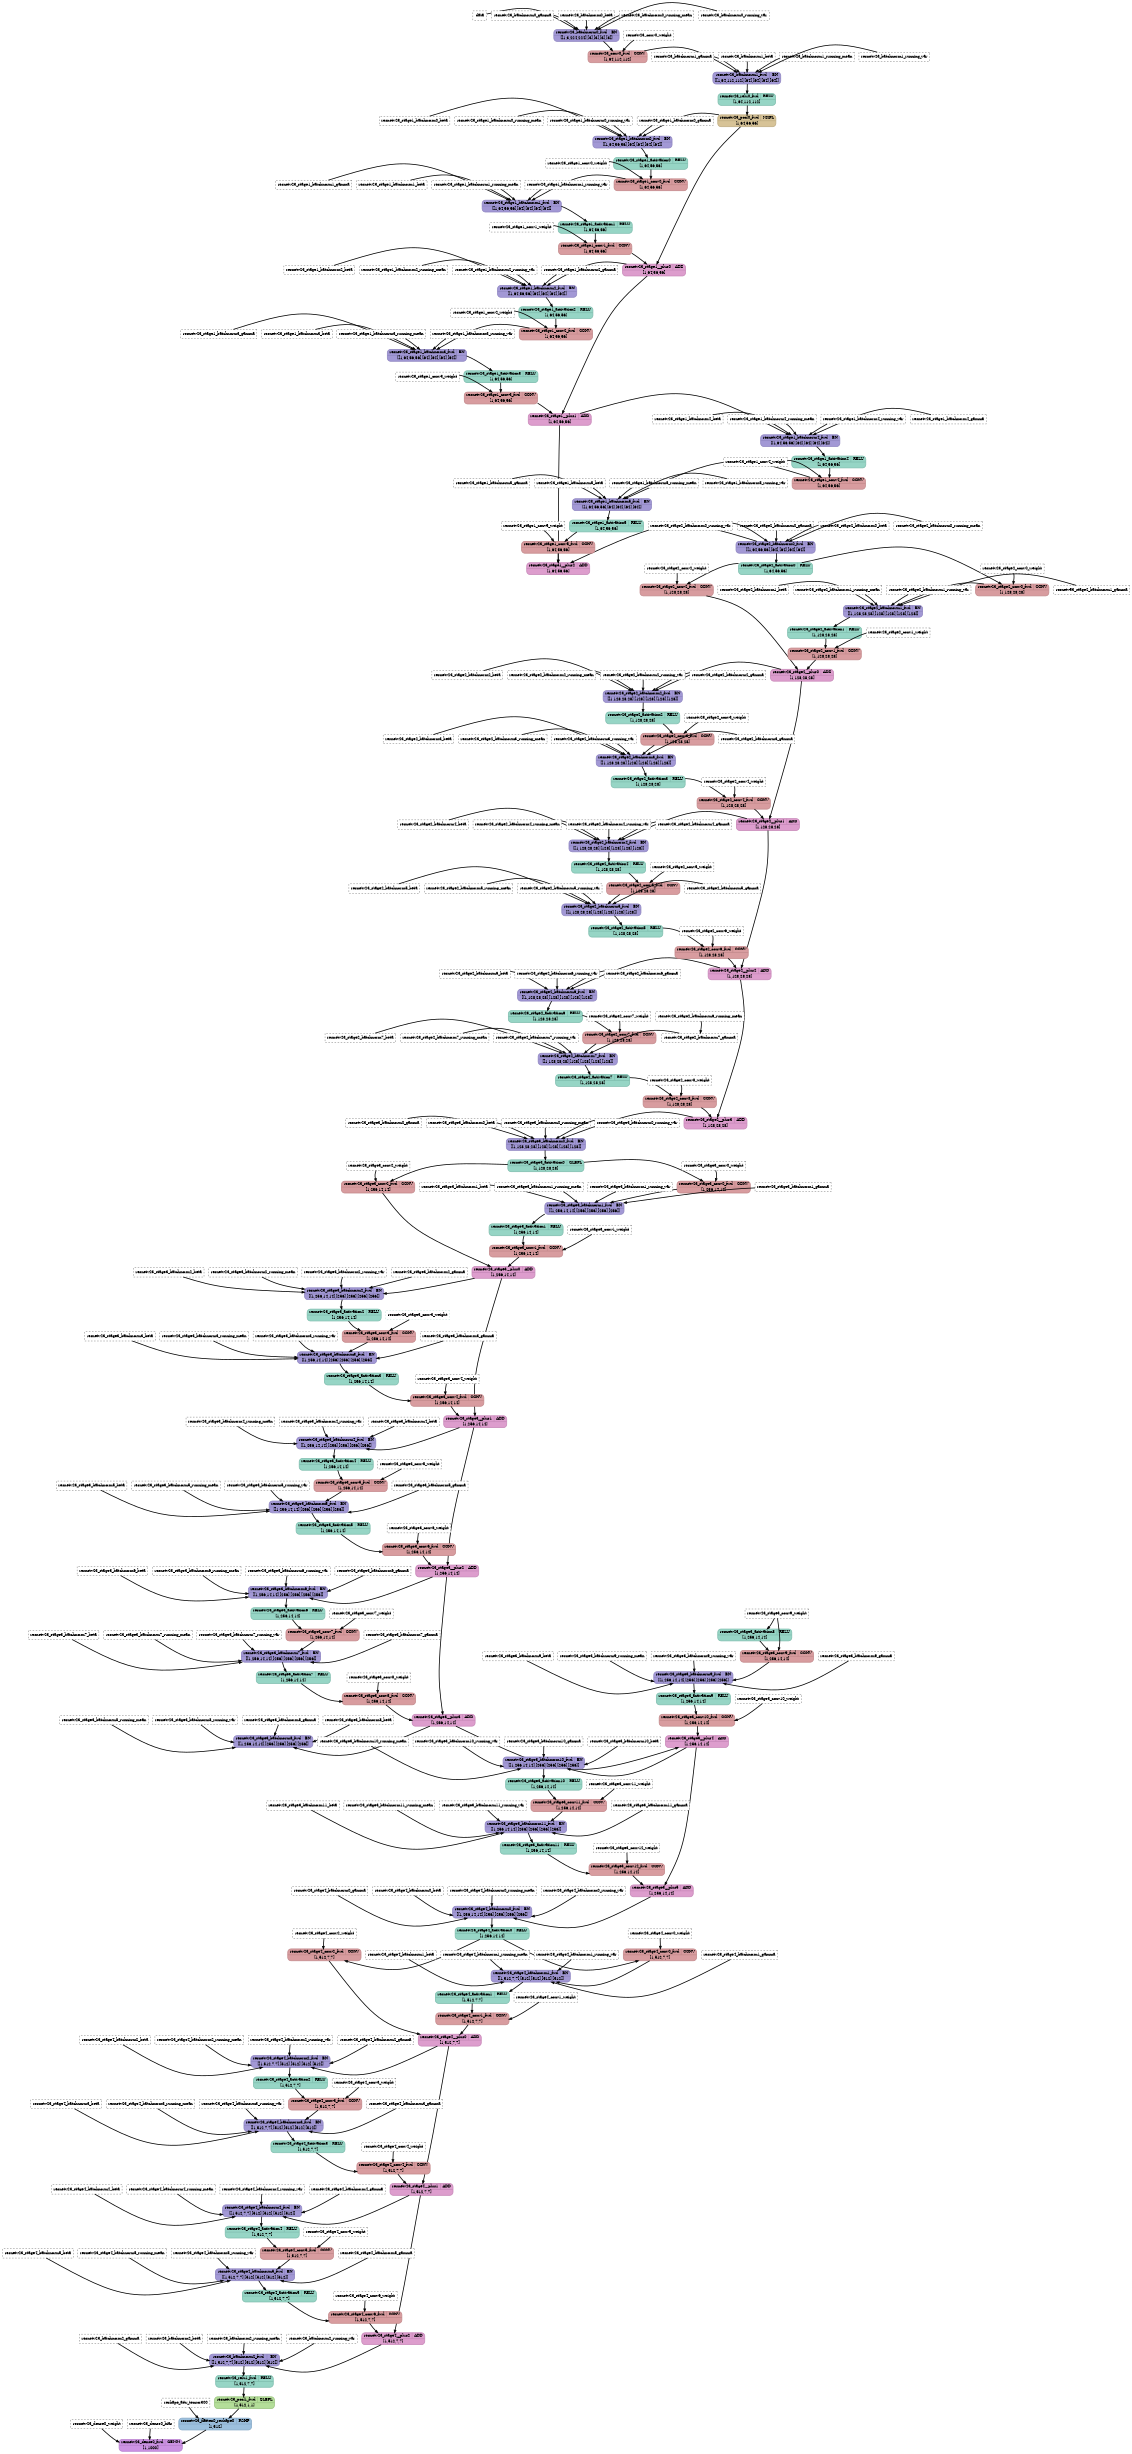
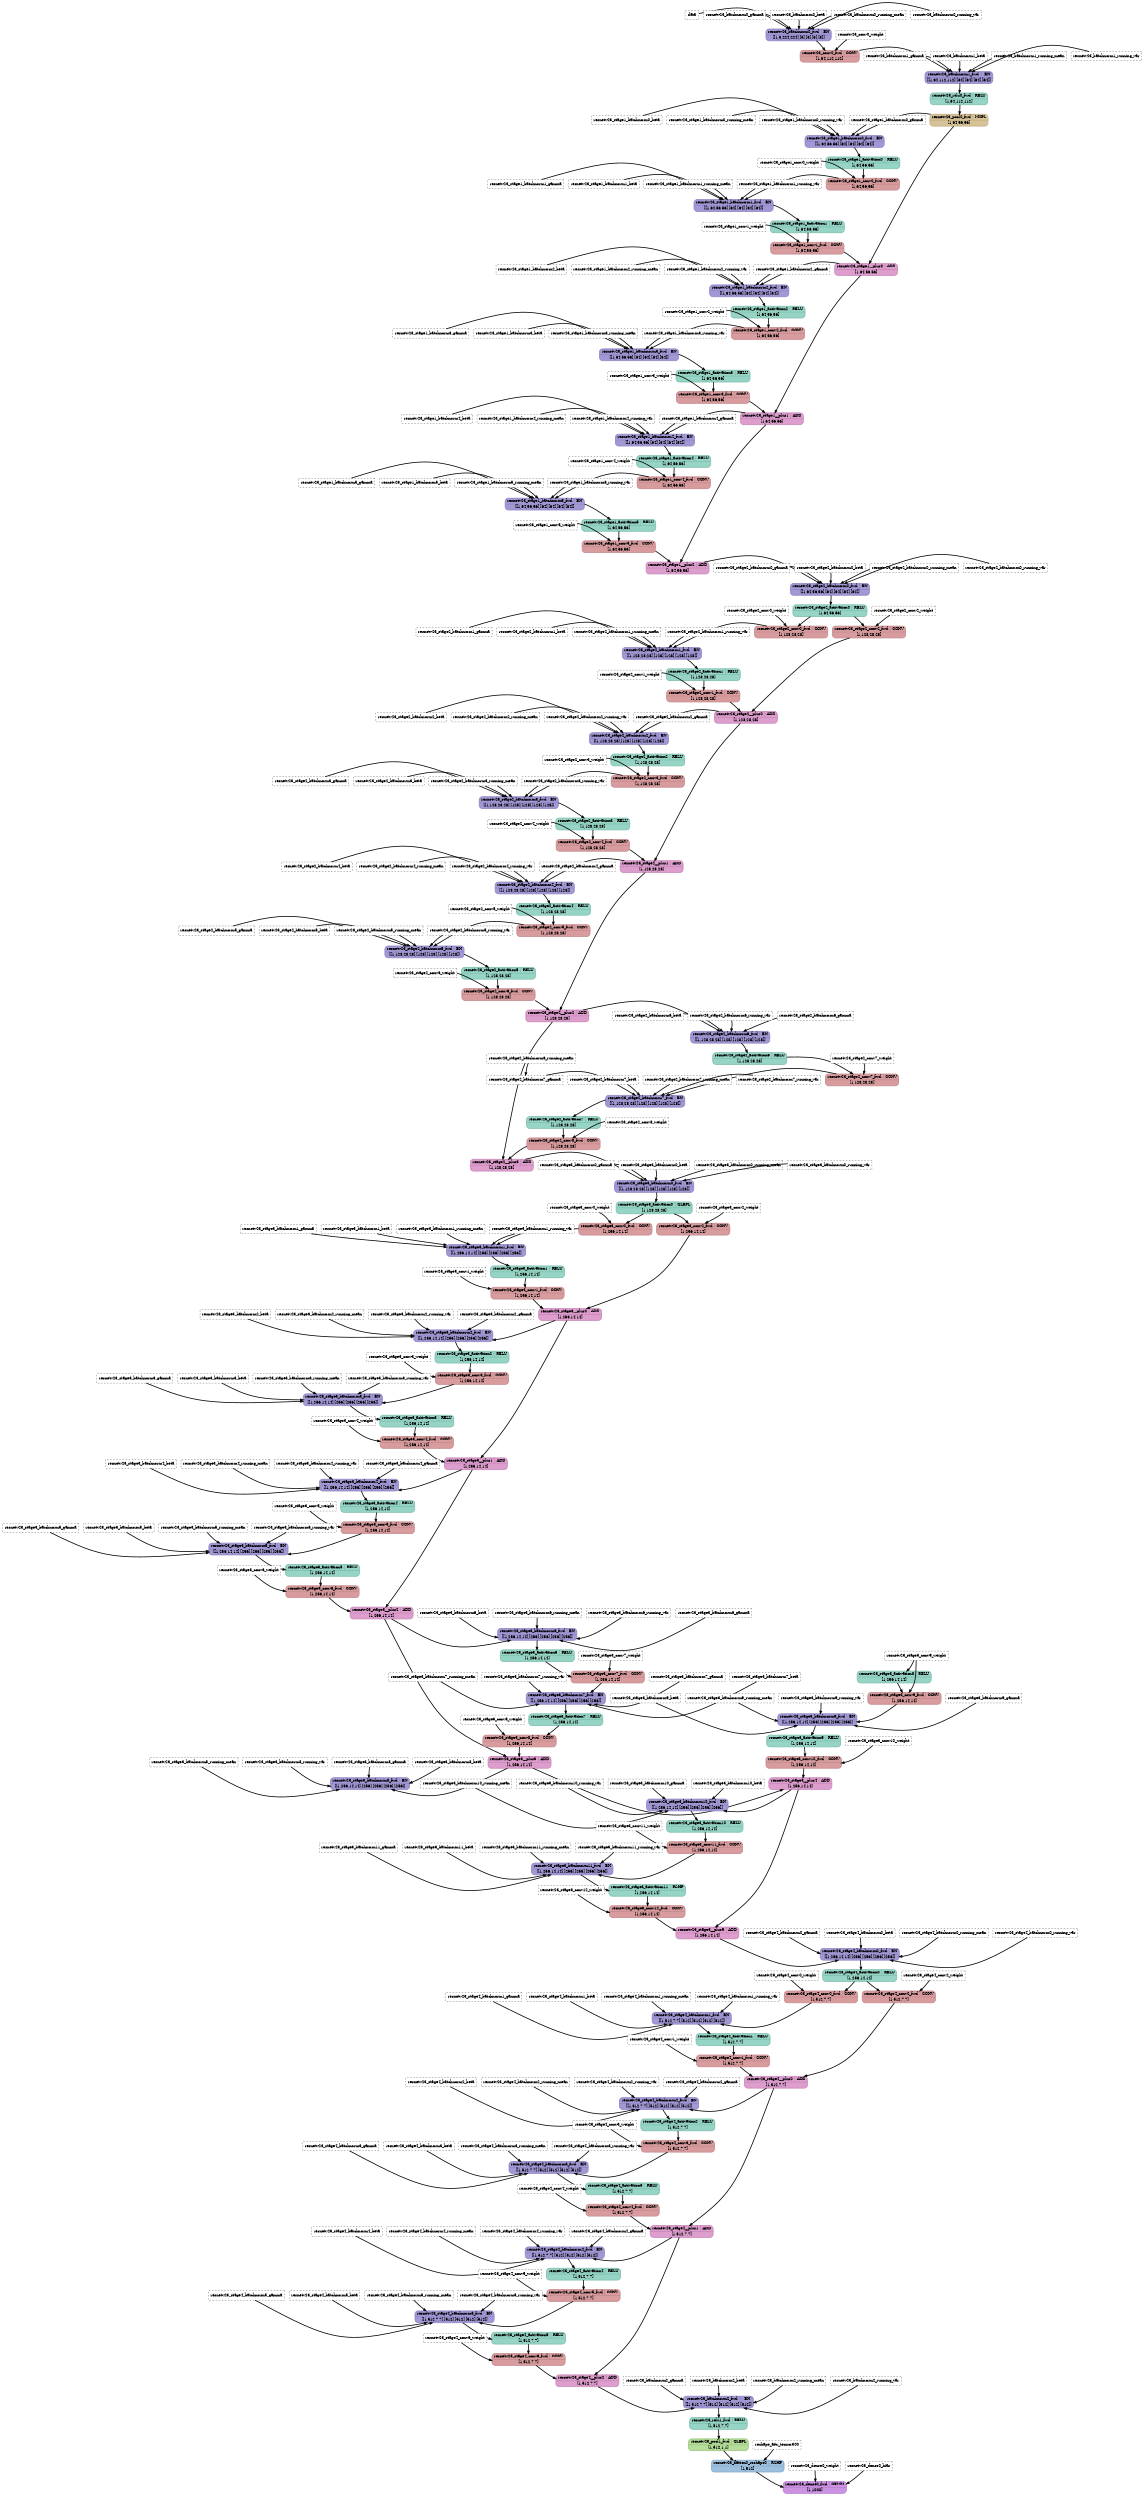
(663, 527) -> (763, 557)
(1092, 590) -> (454, 632)
(418, 1315) -> (399, 1357)
none -> (402, 1464)
(569, 1845) -> (678, 1887)
